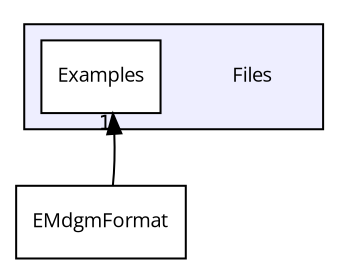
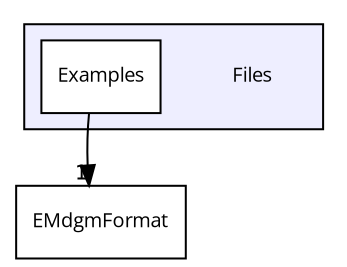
(114, 160) -> (87, 142)
